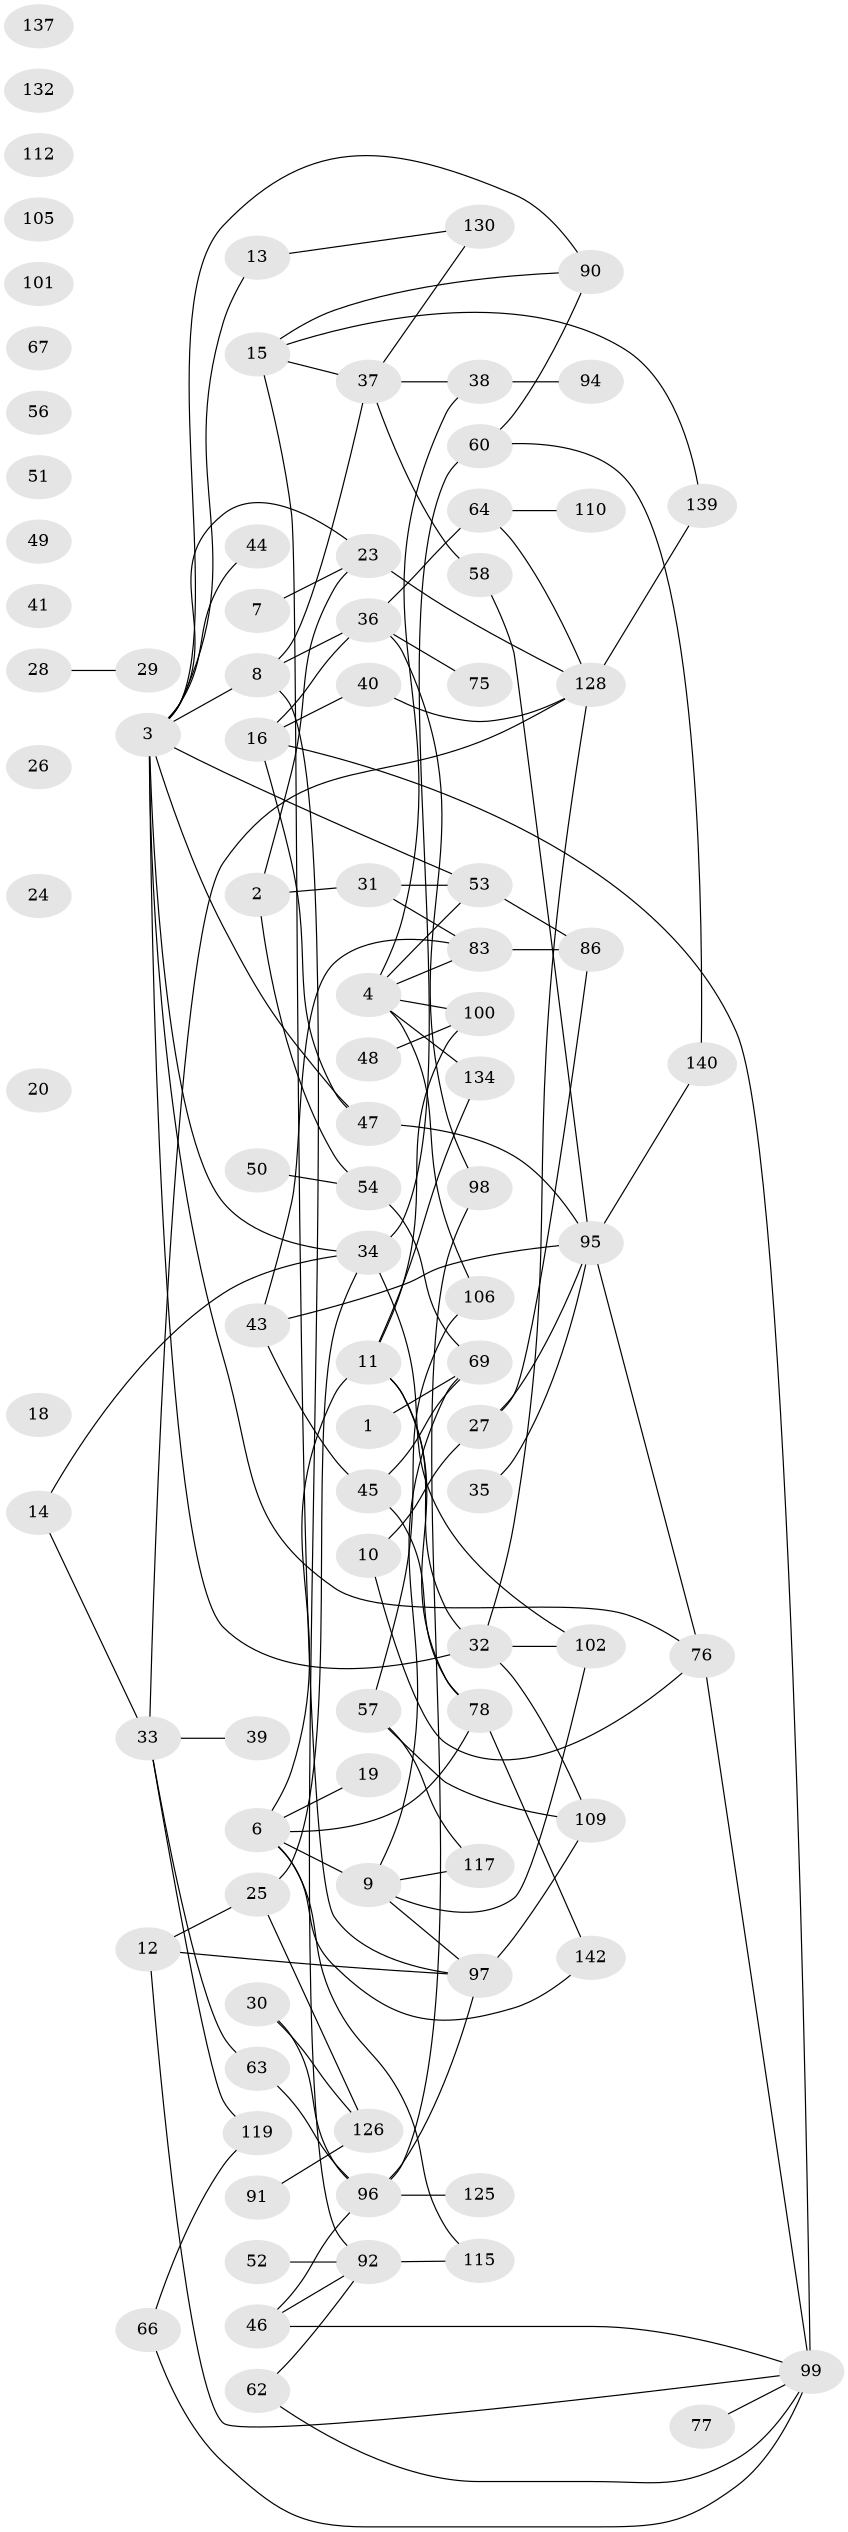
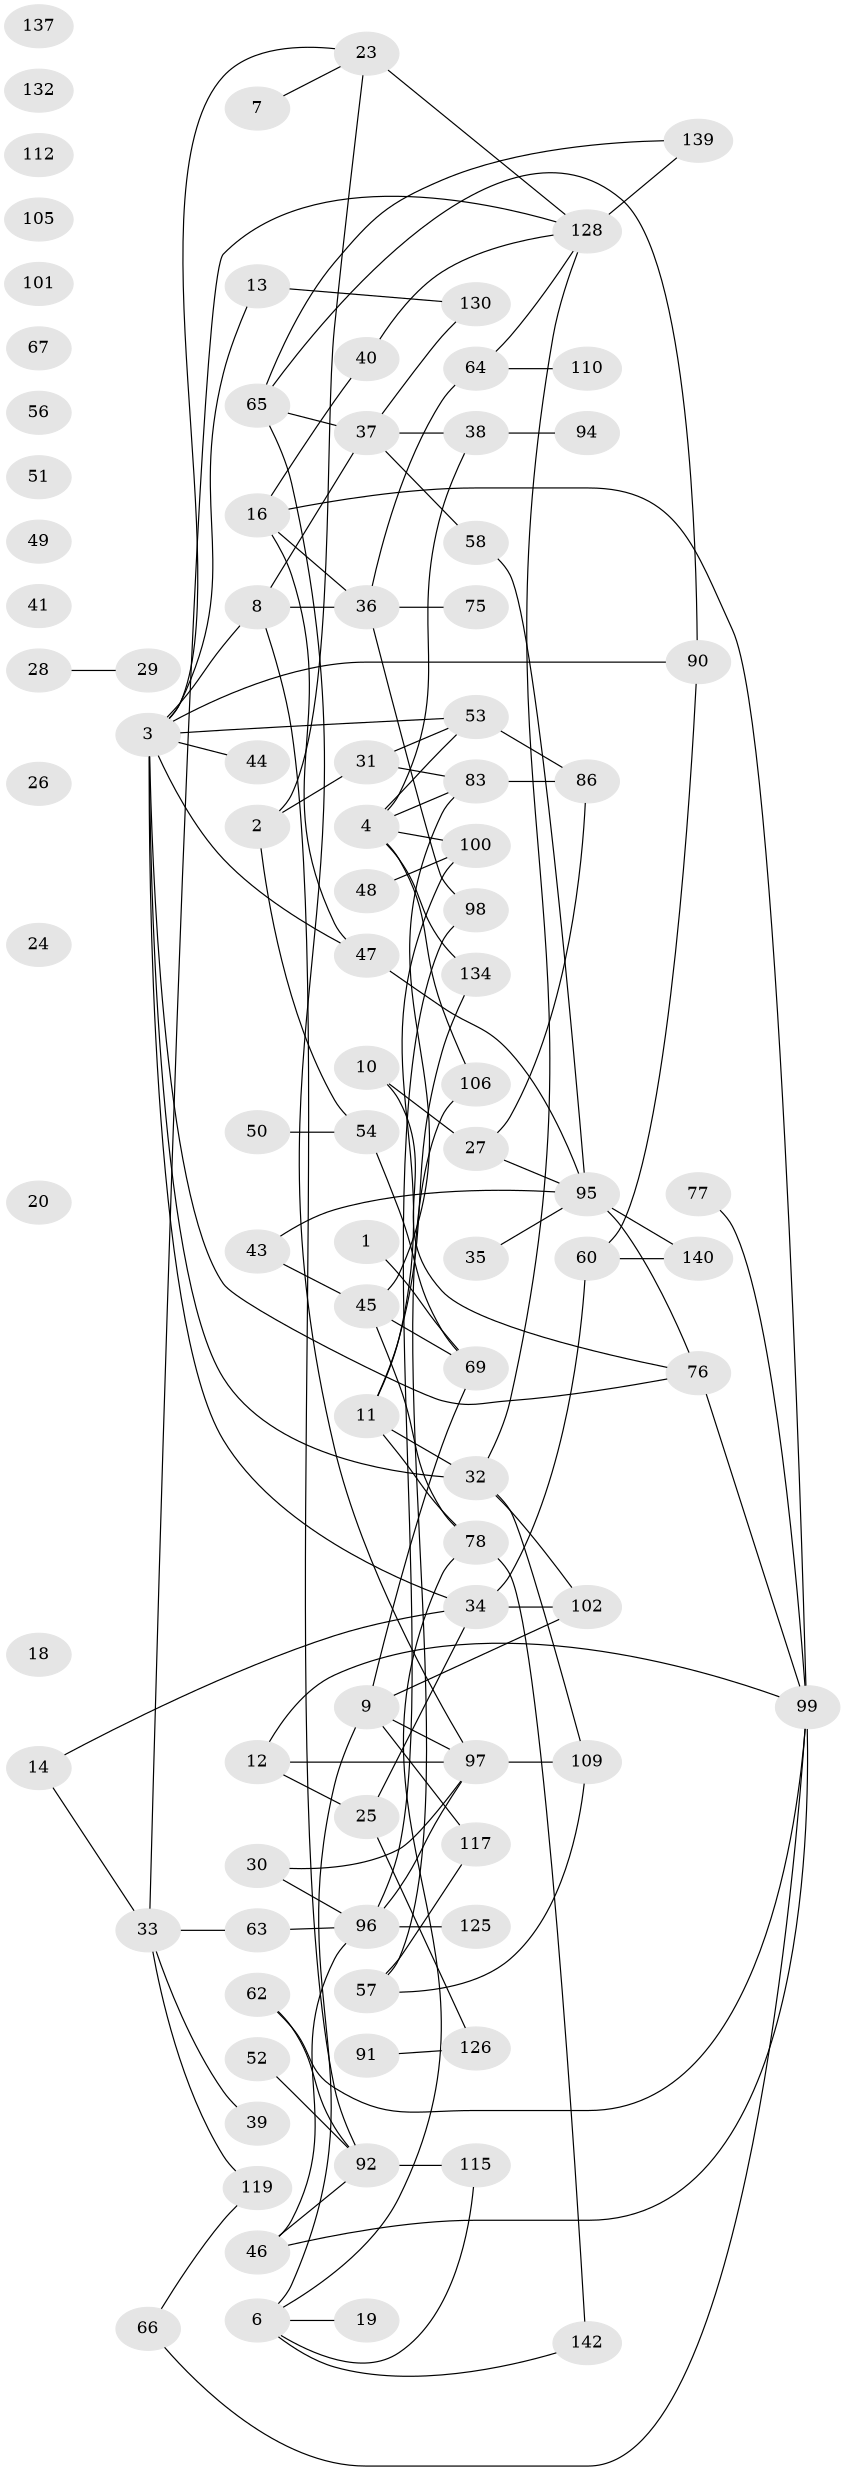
(257, 354) -> (257, 406)
(329, 971) -> (423, 1068)
(306, 1593) -> none
(323, 2078) -> (376, 1859)
